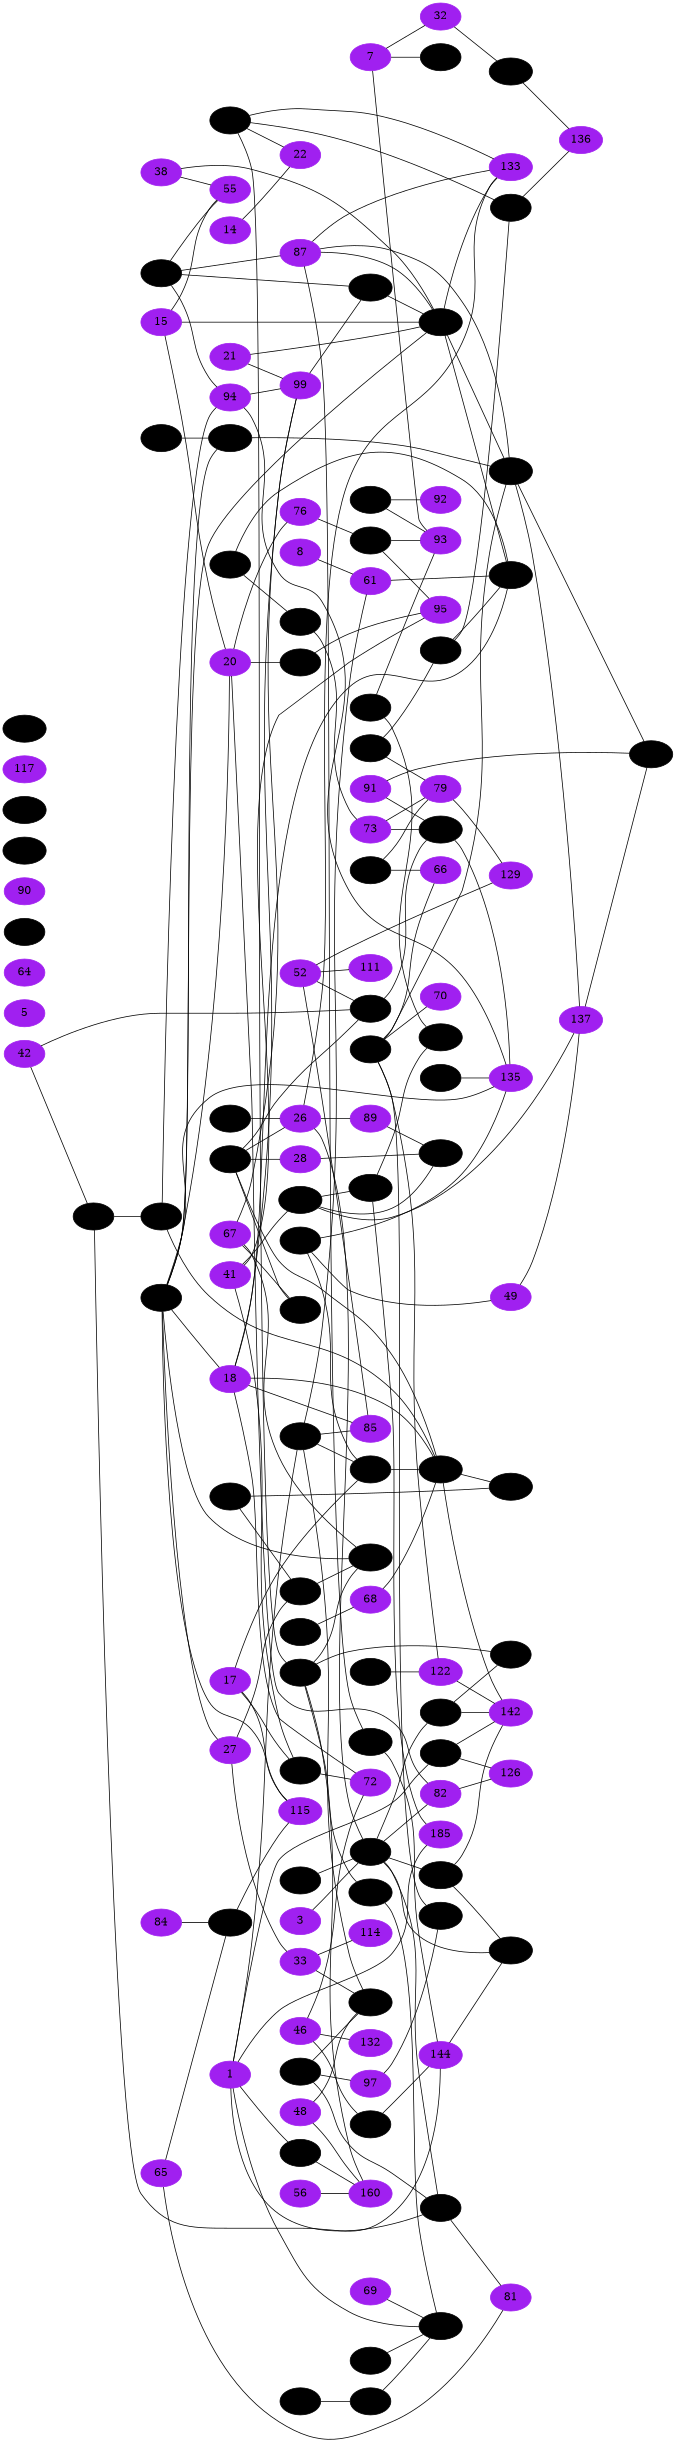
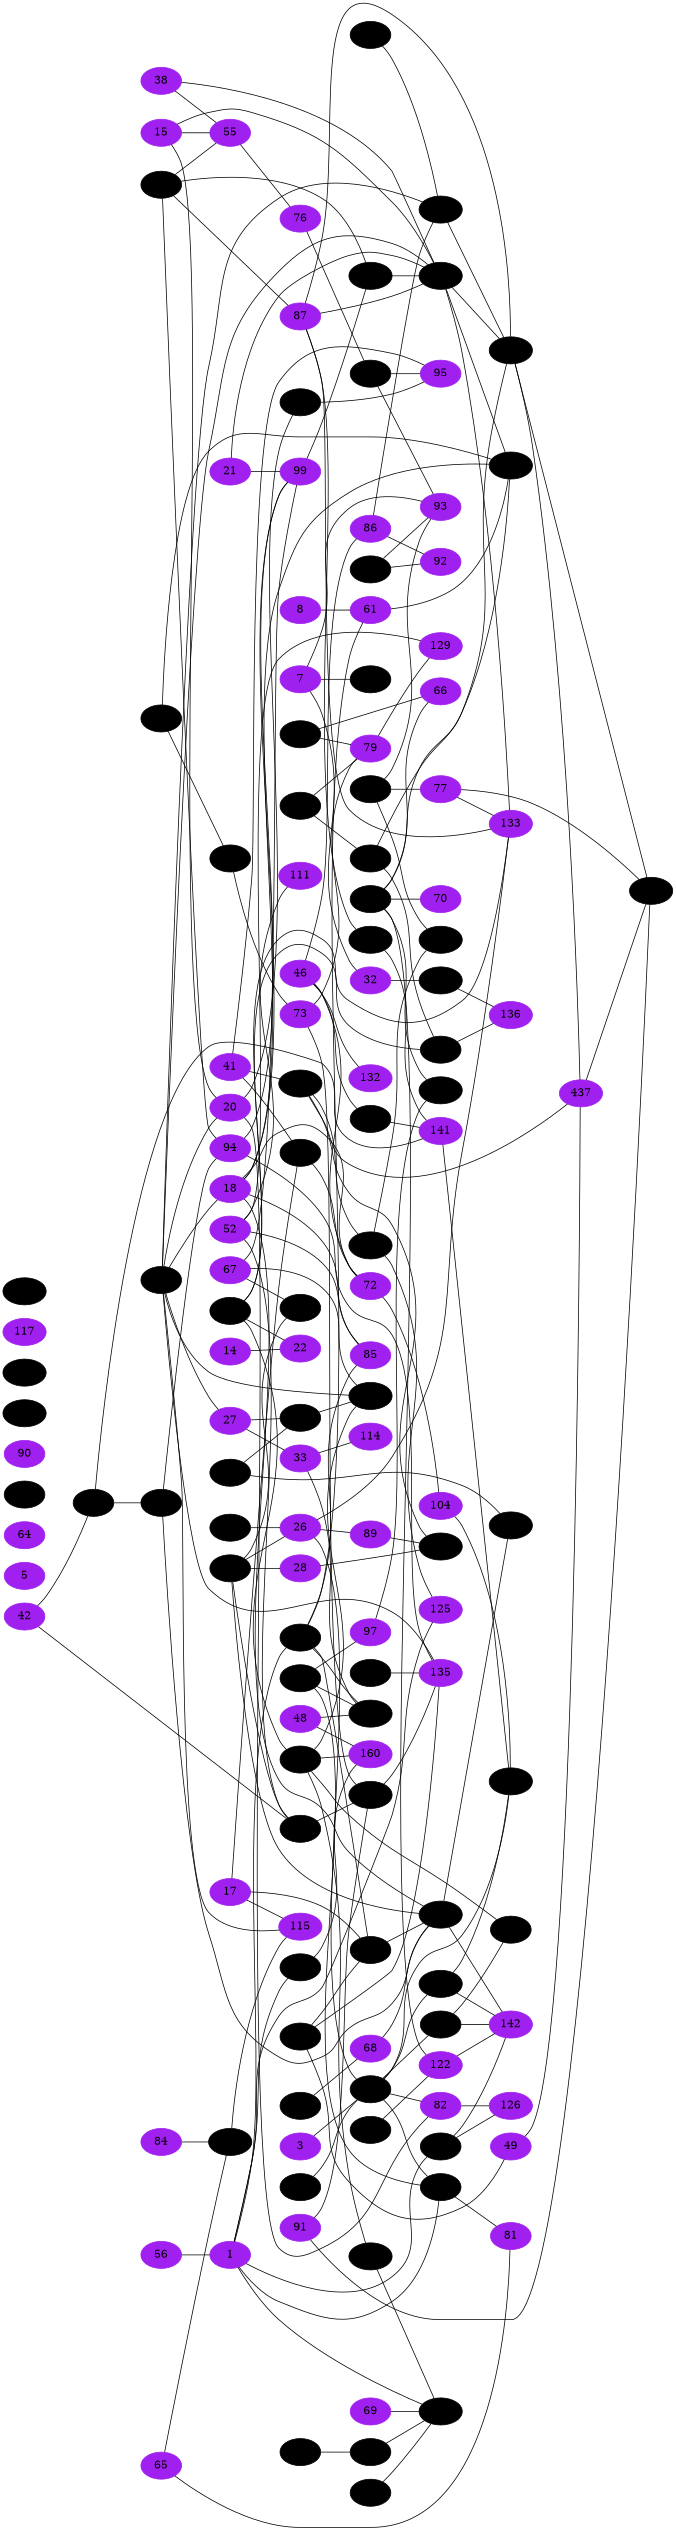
none -> (371, 529)
(252, 589) -> (264, 174)
none -> (441, 789)
(581, 1020) -> (581, 1093)
none -> (441, 1506)
(441, 1835) -> (441, 1610)
(441, 2055) -> (441, 1131)
(335, 2194) -> (196, 2255)
